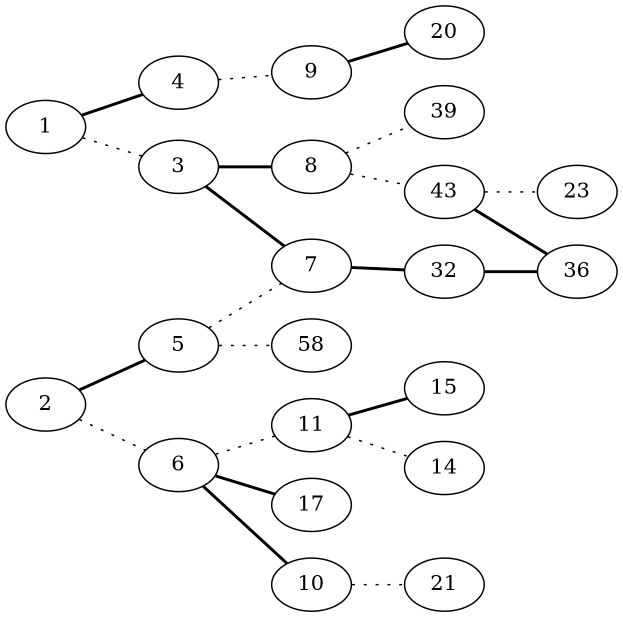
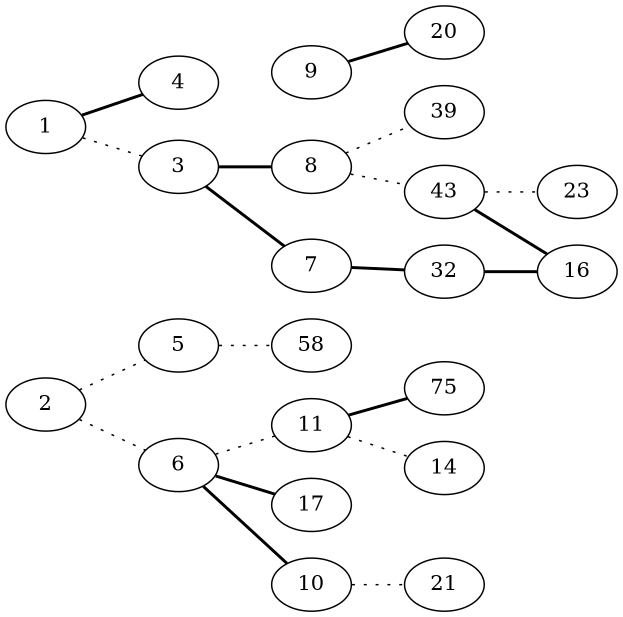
(245, 78) -> none
(577, 272) -> (577, 272)
(245, 306) -> none
(112, 375) -> (112, 375)
(444, 388) -> (444, 388)
